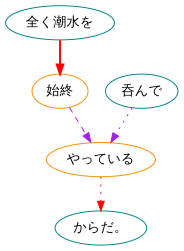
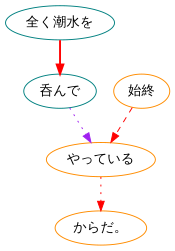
(60, 52) -> (60, 52)
(78, 121) -> (124, 121)
(101, 228) -> (101, 228)
